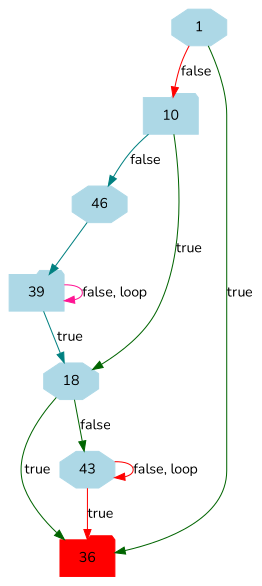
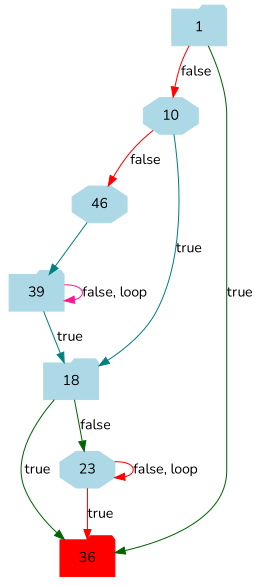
(199, 27) -> (199, 27)
(171, 116) -> (171, 116)
(129, 154) -> (131, 152)
(173, 263) -> (174, 259)
(71, 381) -> (71, 381)
(87, 470) -> (87, 470)
